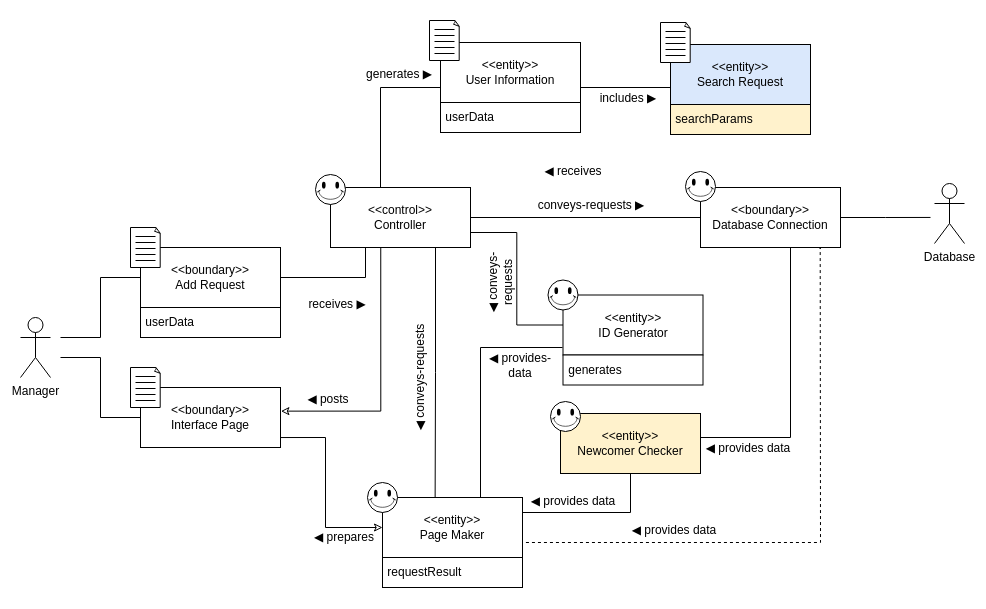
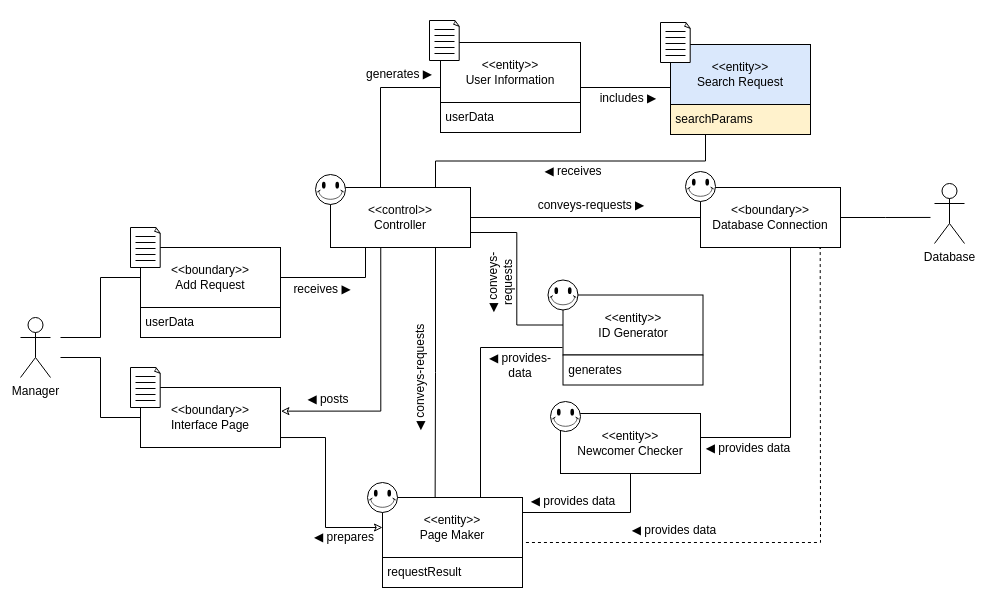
none -> (571, 161)
(338, 305) -> (323, 290)
(631, 444) -> (631, 444)
